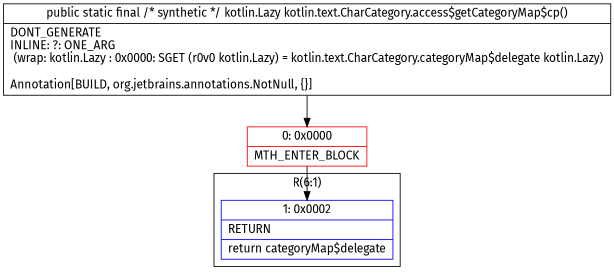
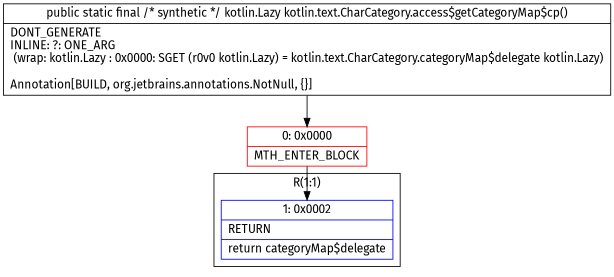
(307, 183) -> (307, 183)
